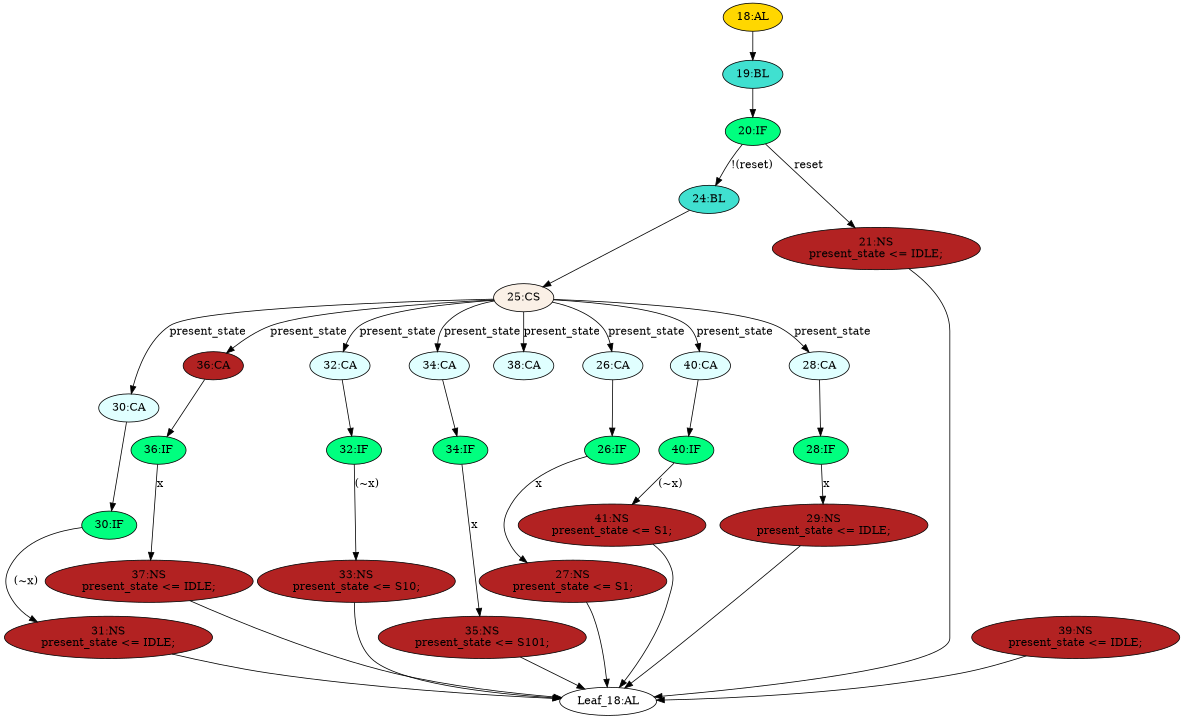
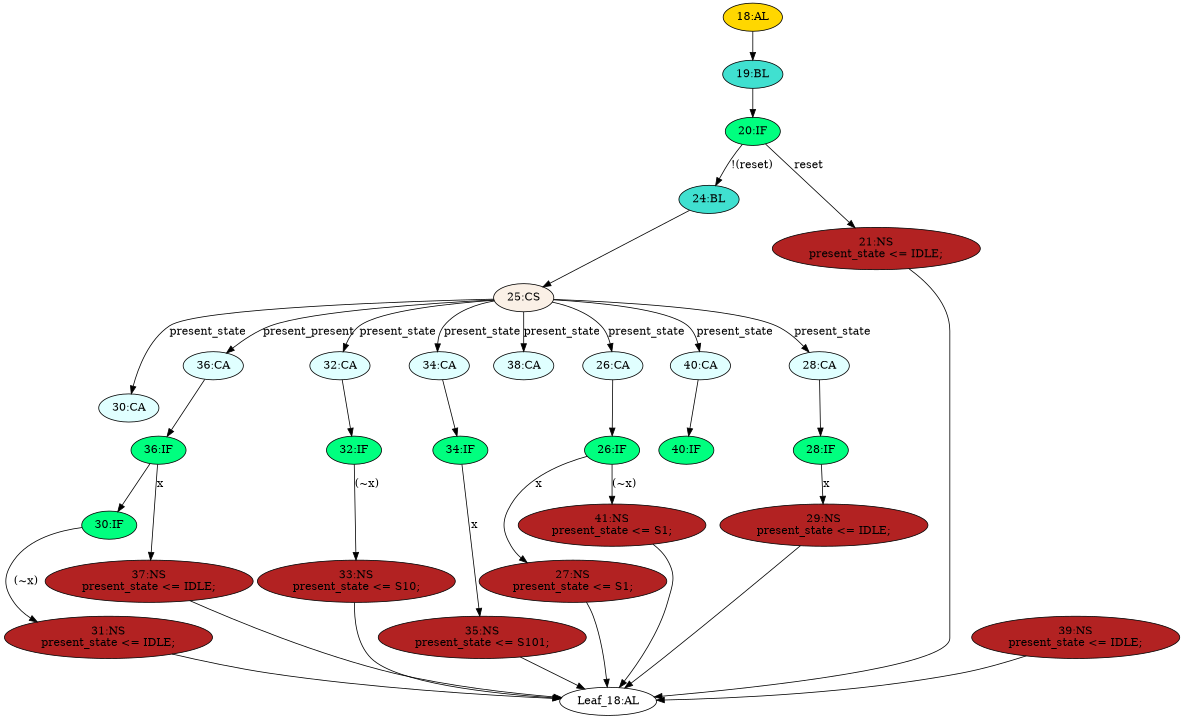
(309, 332) -> (309, 332)
(213, 366) -> (213, 366)
(120, 463) -> (136, 484)
(656, 481) -> (612, 480)
